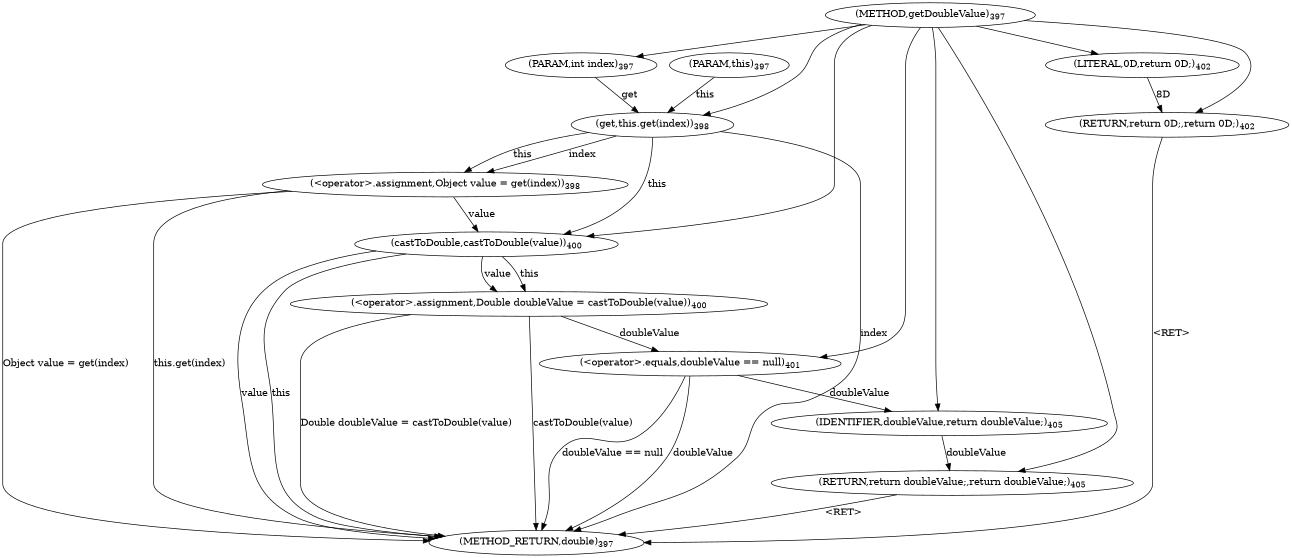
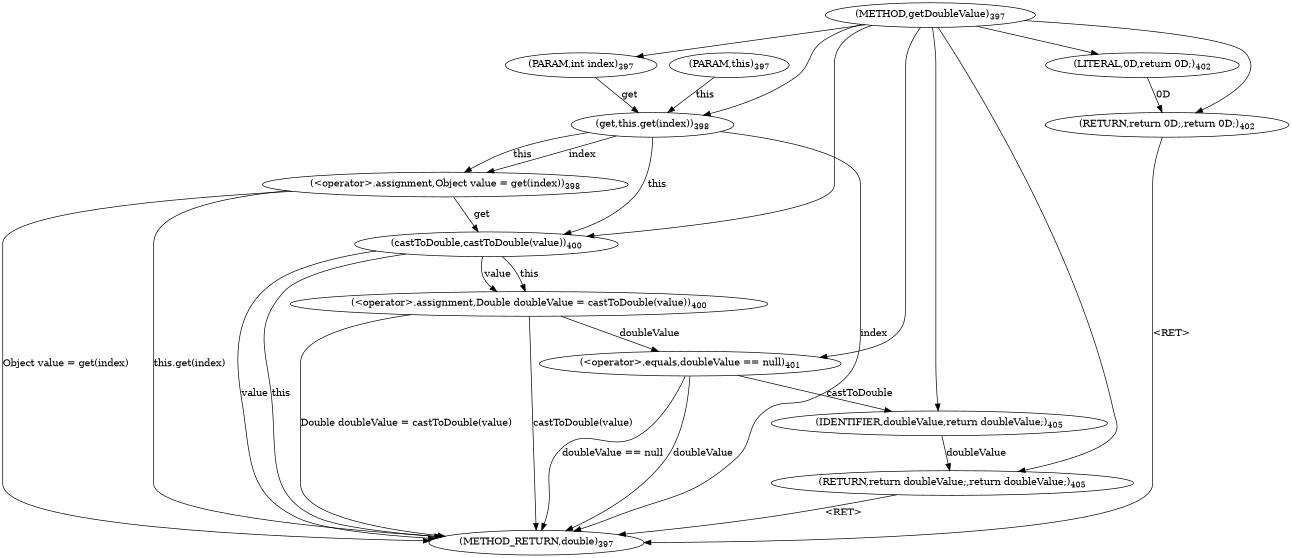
(1163, 95) -> (1163, 95)
(482, 214) -> (482, 214)
(860, 393) -> (860, 393)
